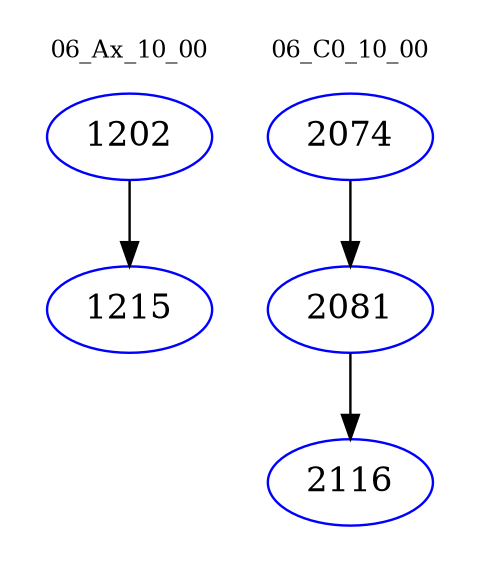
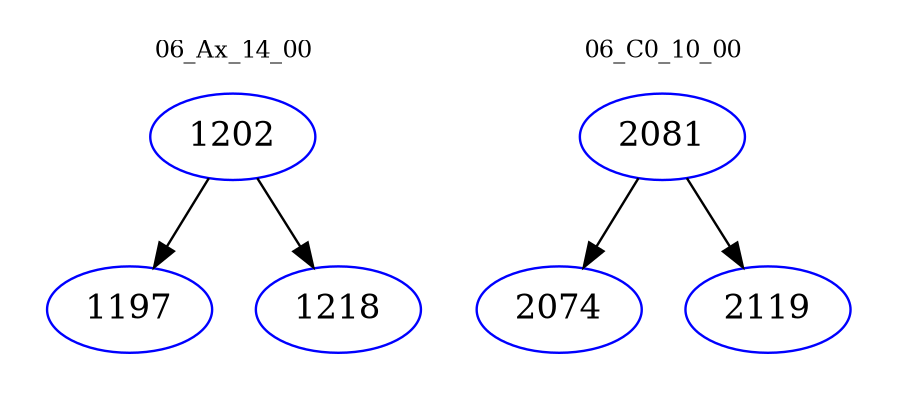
(130, 52) -> (234, 52)
(350, 211) -> (617, 212)
none -> (130, 310)
(130, 310) -> (338, 310)
(350, 482) -> (768, 310)
